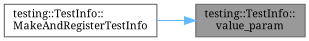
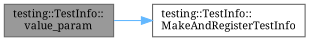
(171, 21) -> (128, 21)
